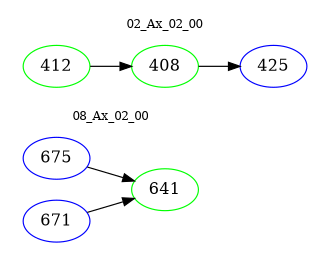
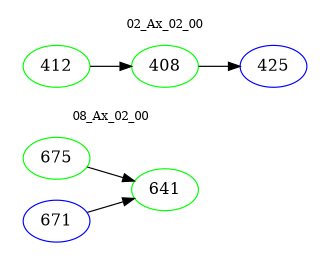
(57, 158) -> (57, 158)
